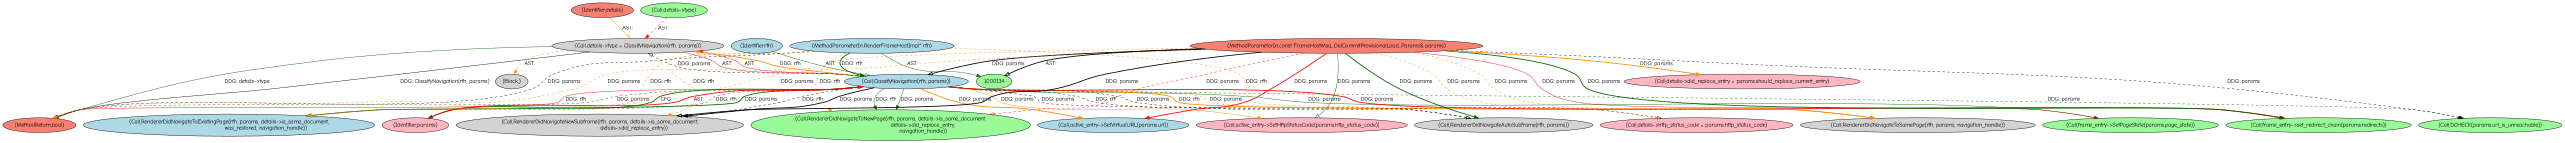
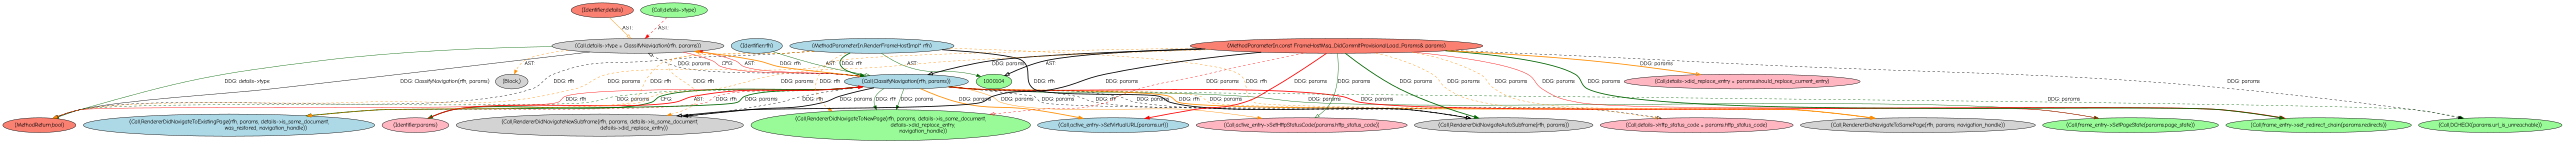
(728, 64) -> (728, 64)
(564, 82) -> (564, 82)
(994, 82) -> (994, 82)
none -> (1166, 100)
